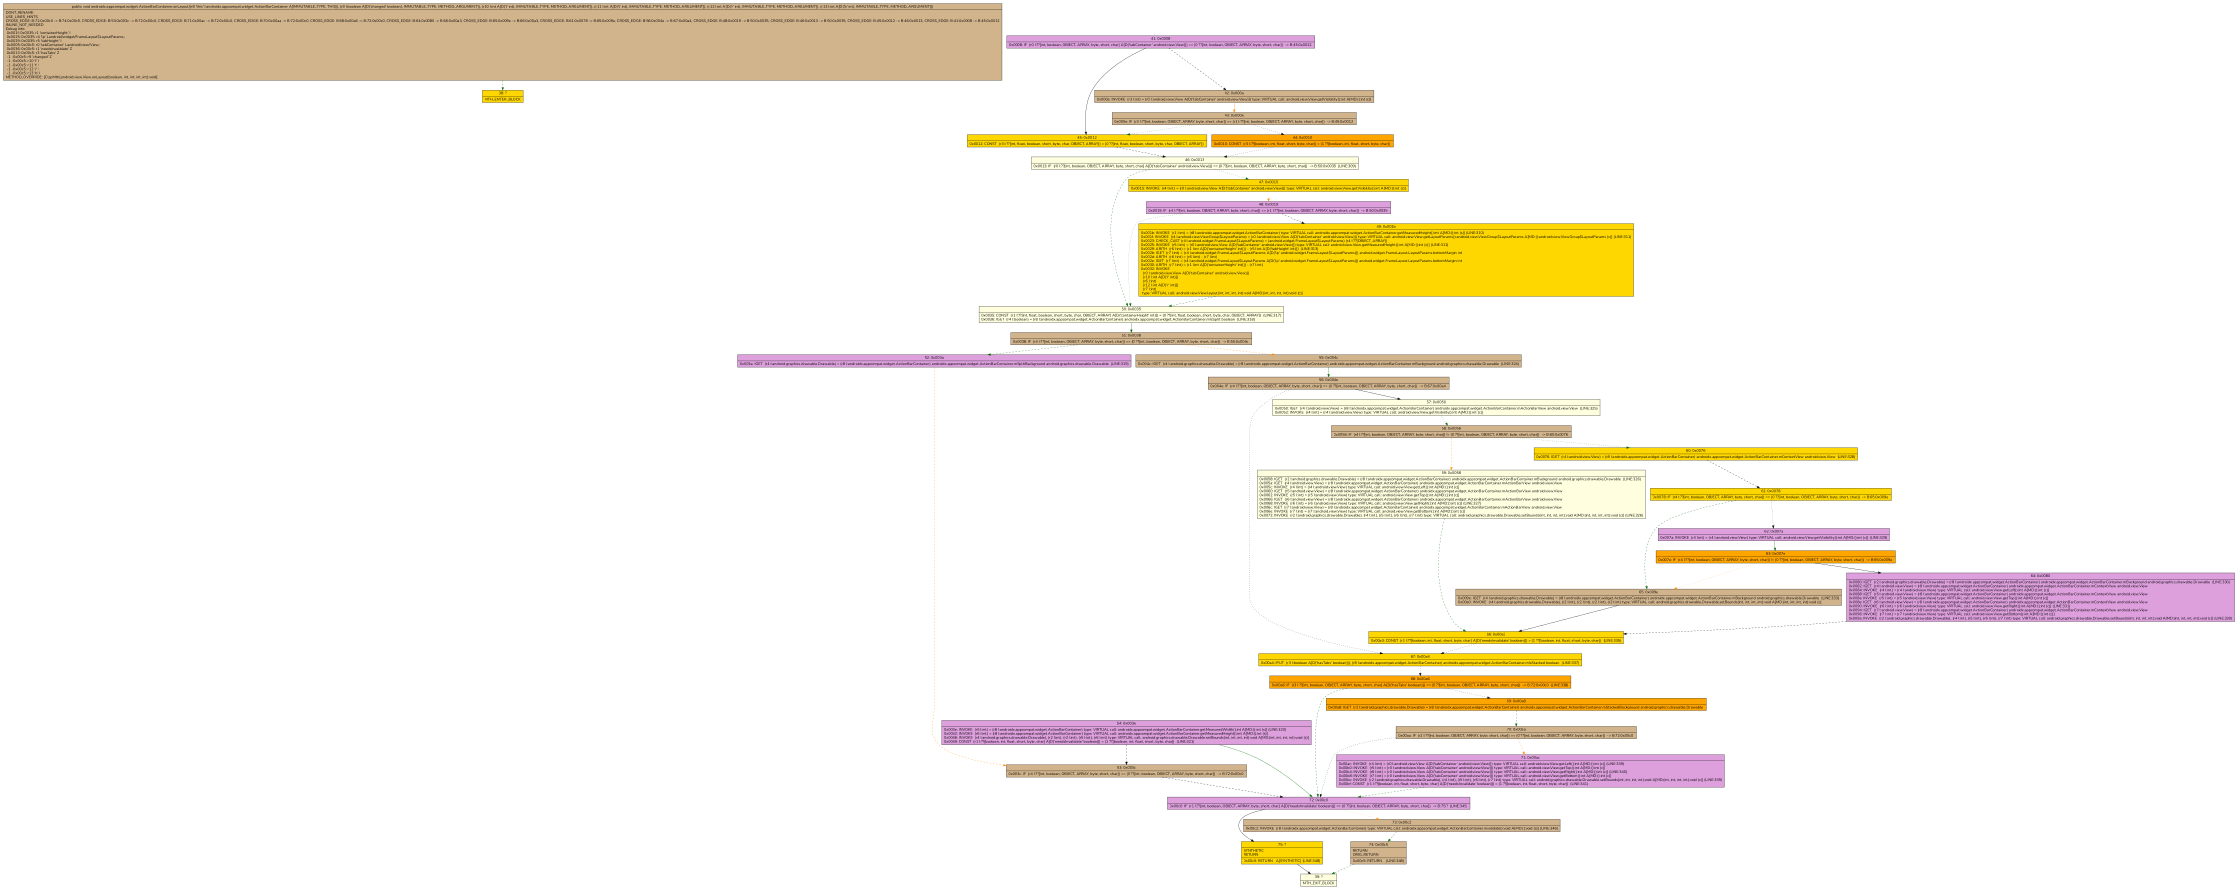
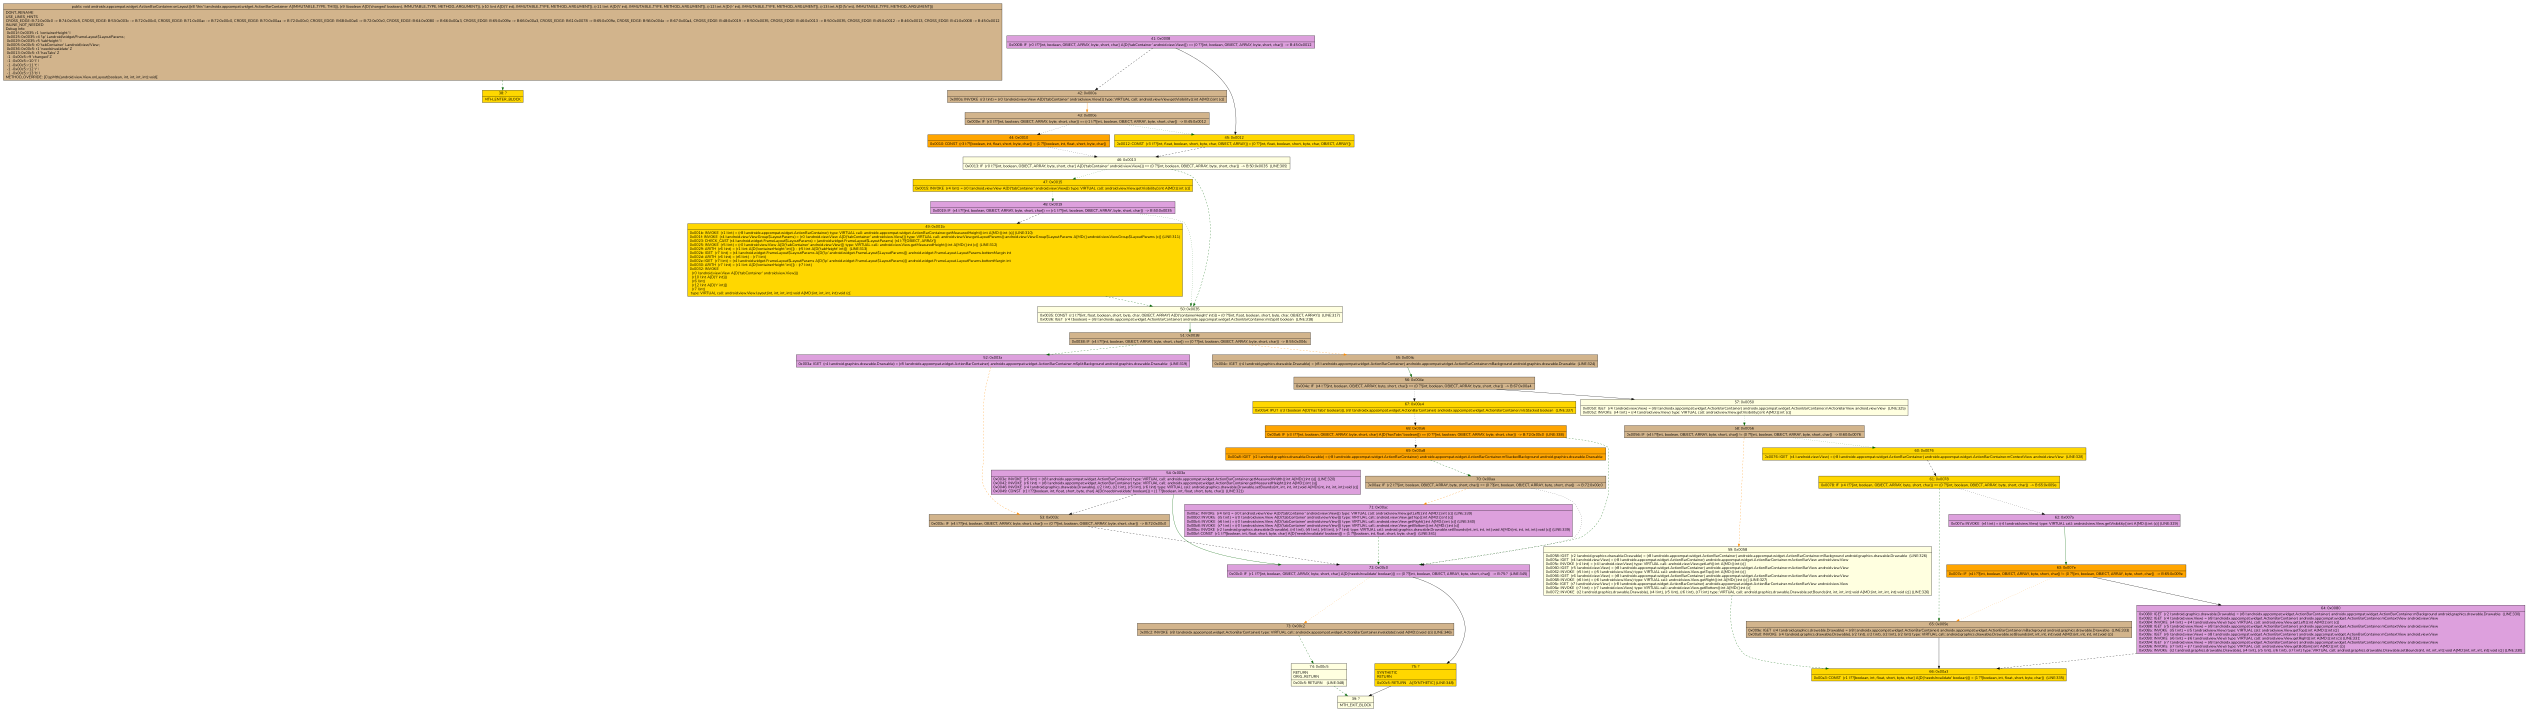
(1269, 195) -> (1053, 195)
(1460, 648) -> none
(1378, 853) -> (1319, 675)
